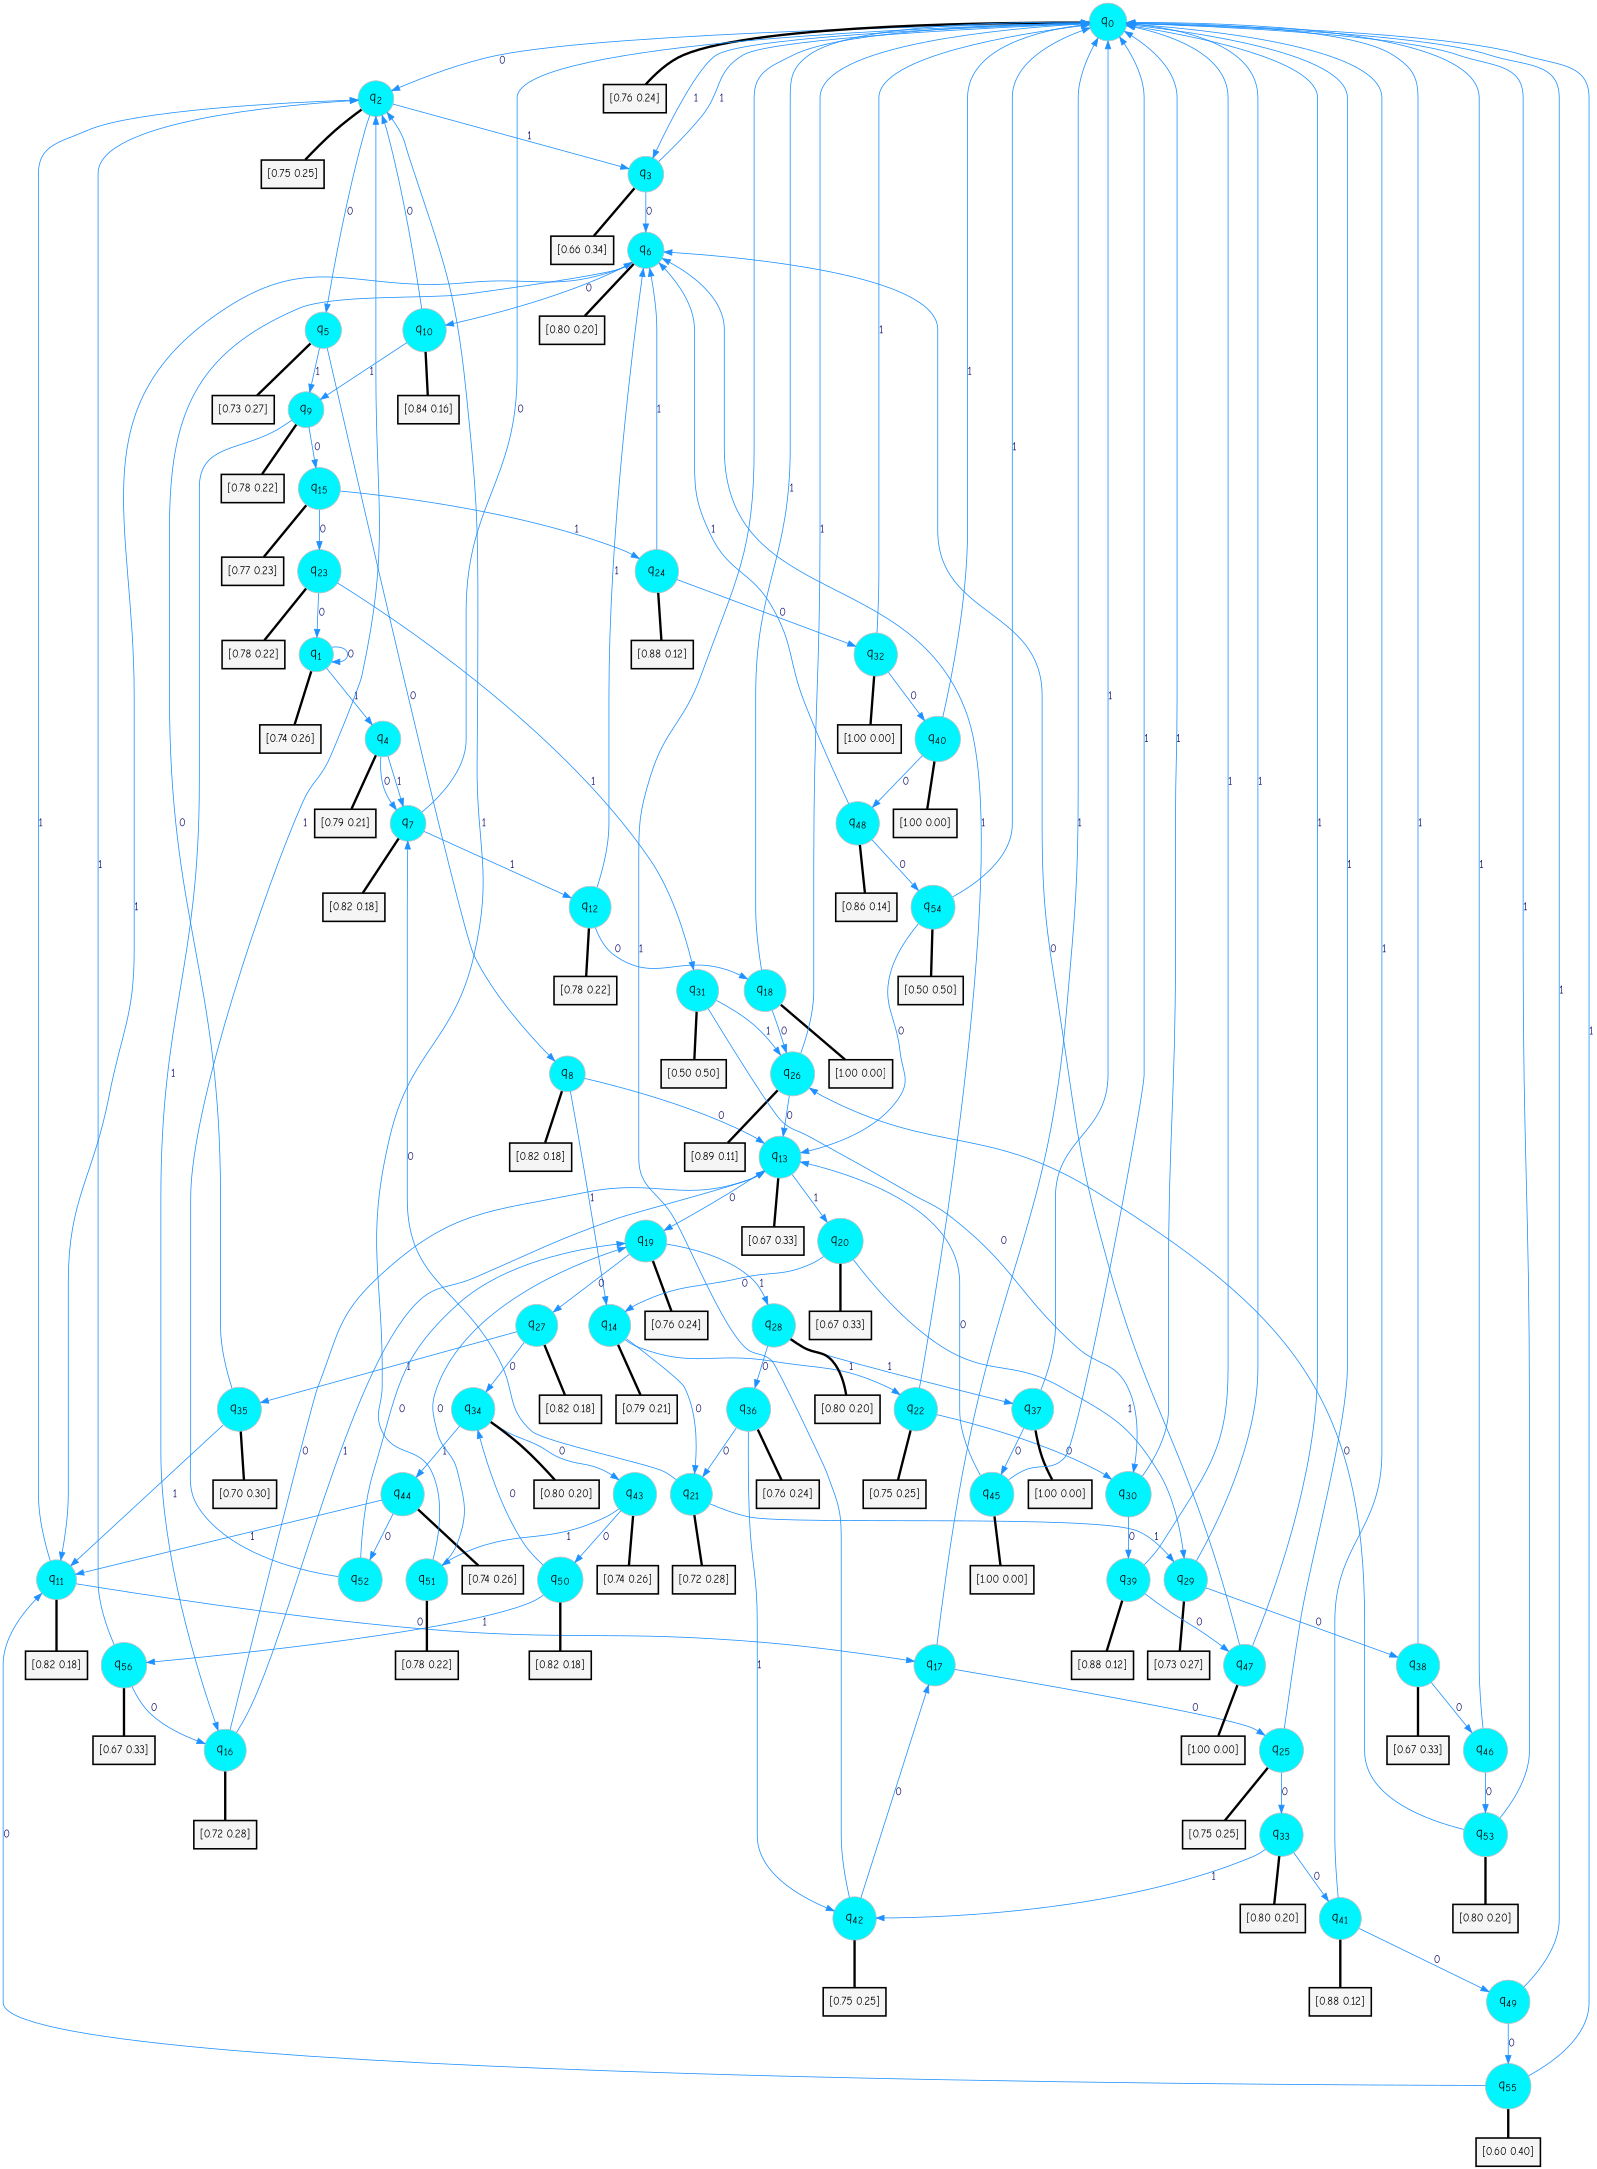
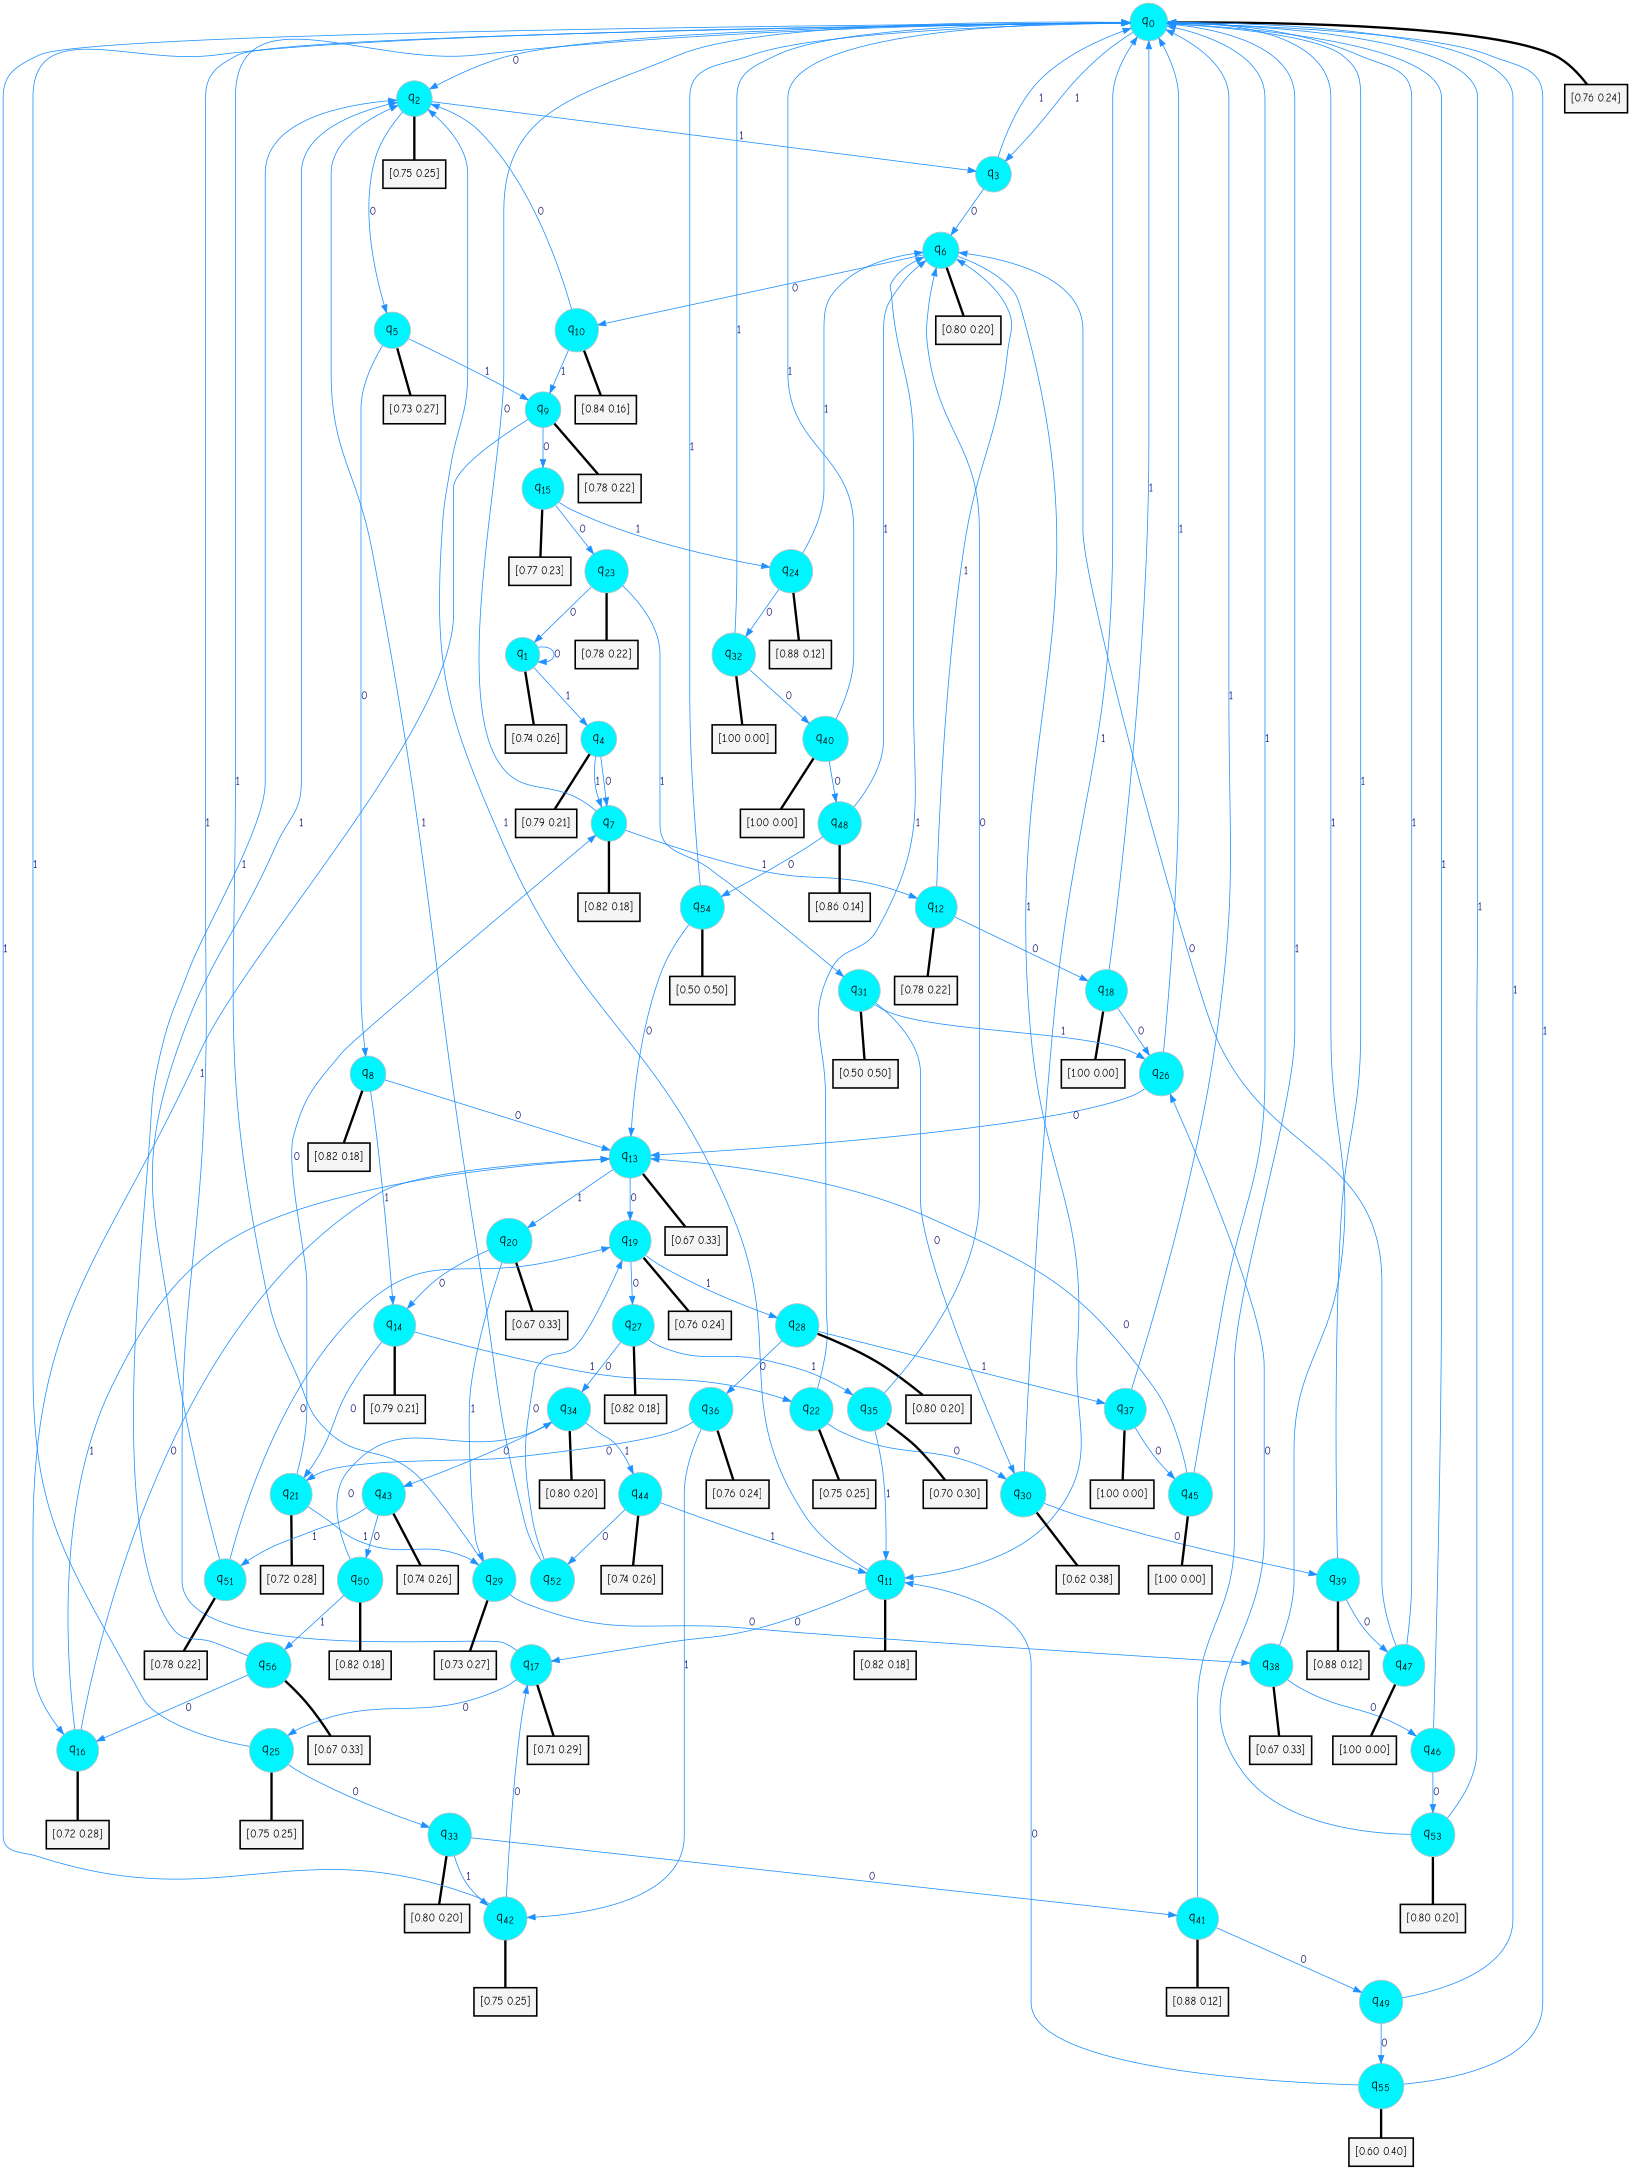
(582, 250) -> none
(715, 1157) -> none
none -> (1088, 1580)
none -> (558, 1750)
